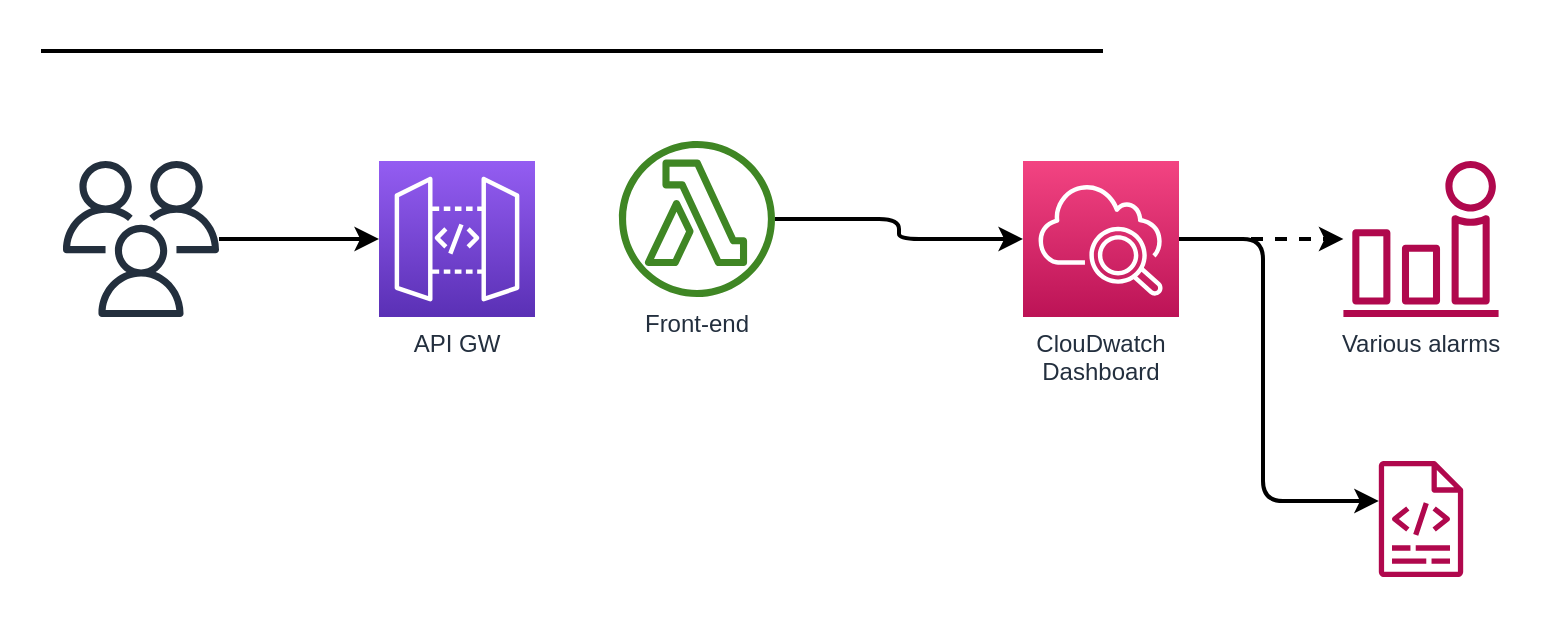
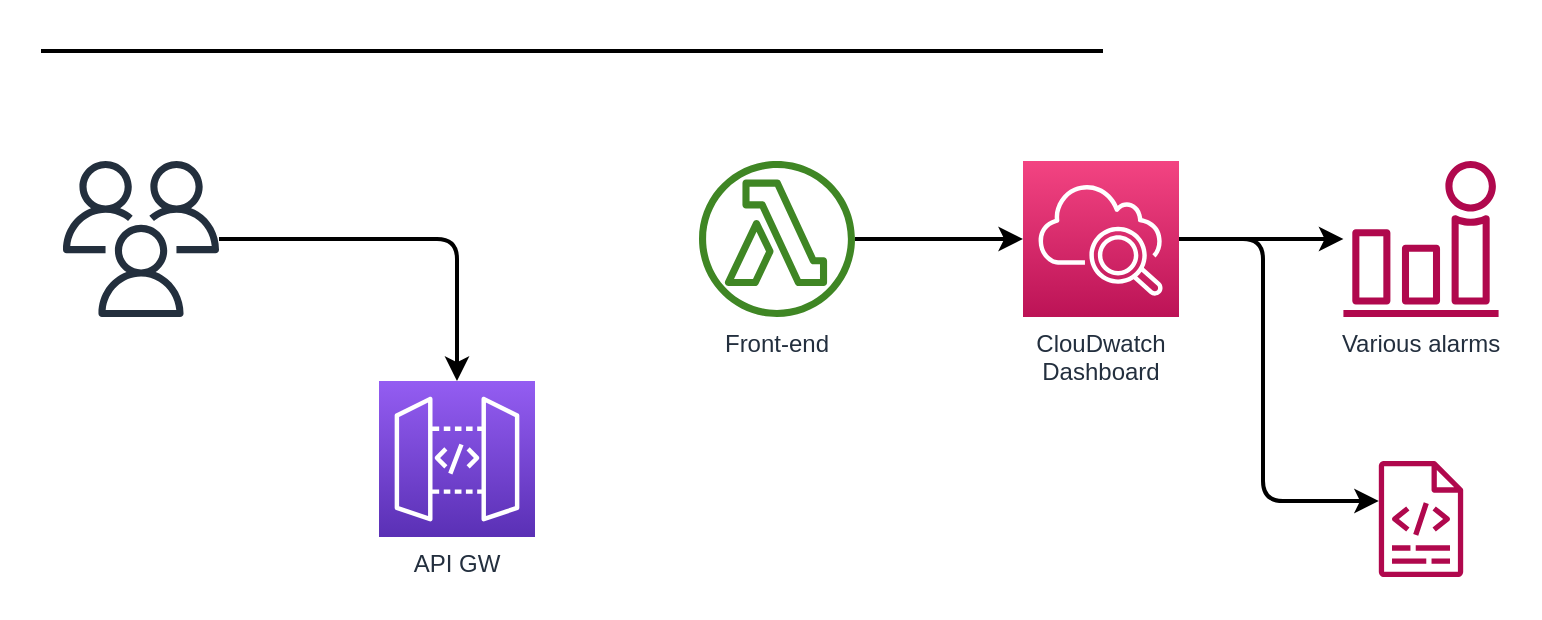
(697, 219) -> (777, 239)
(457, 239) -> (457, 459)
(1268, 239) -> (1268, 239)
